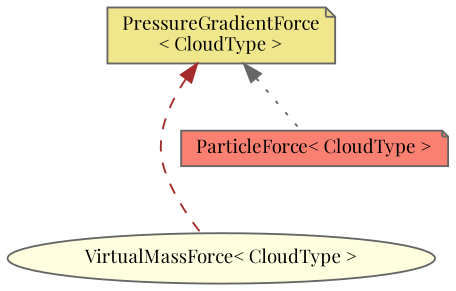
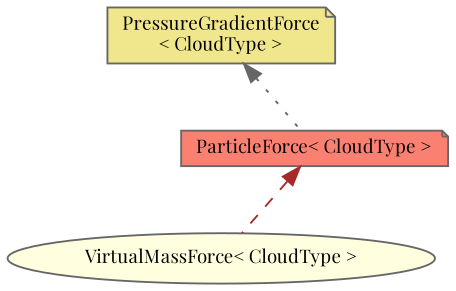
(162, 158) -> (265, 207)
